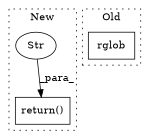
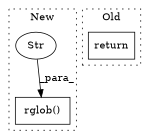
(112, 46) -> (112, 46)
(43, 111) -> (43, 111)
